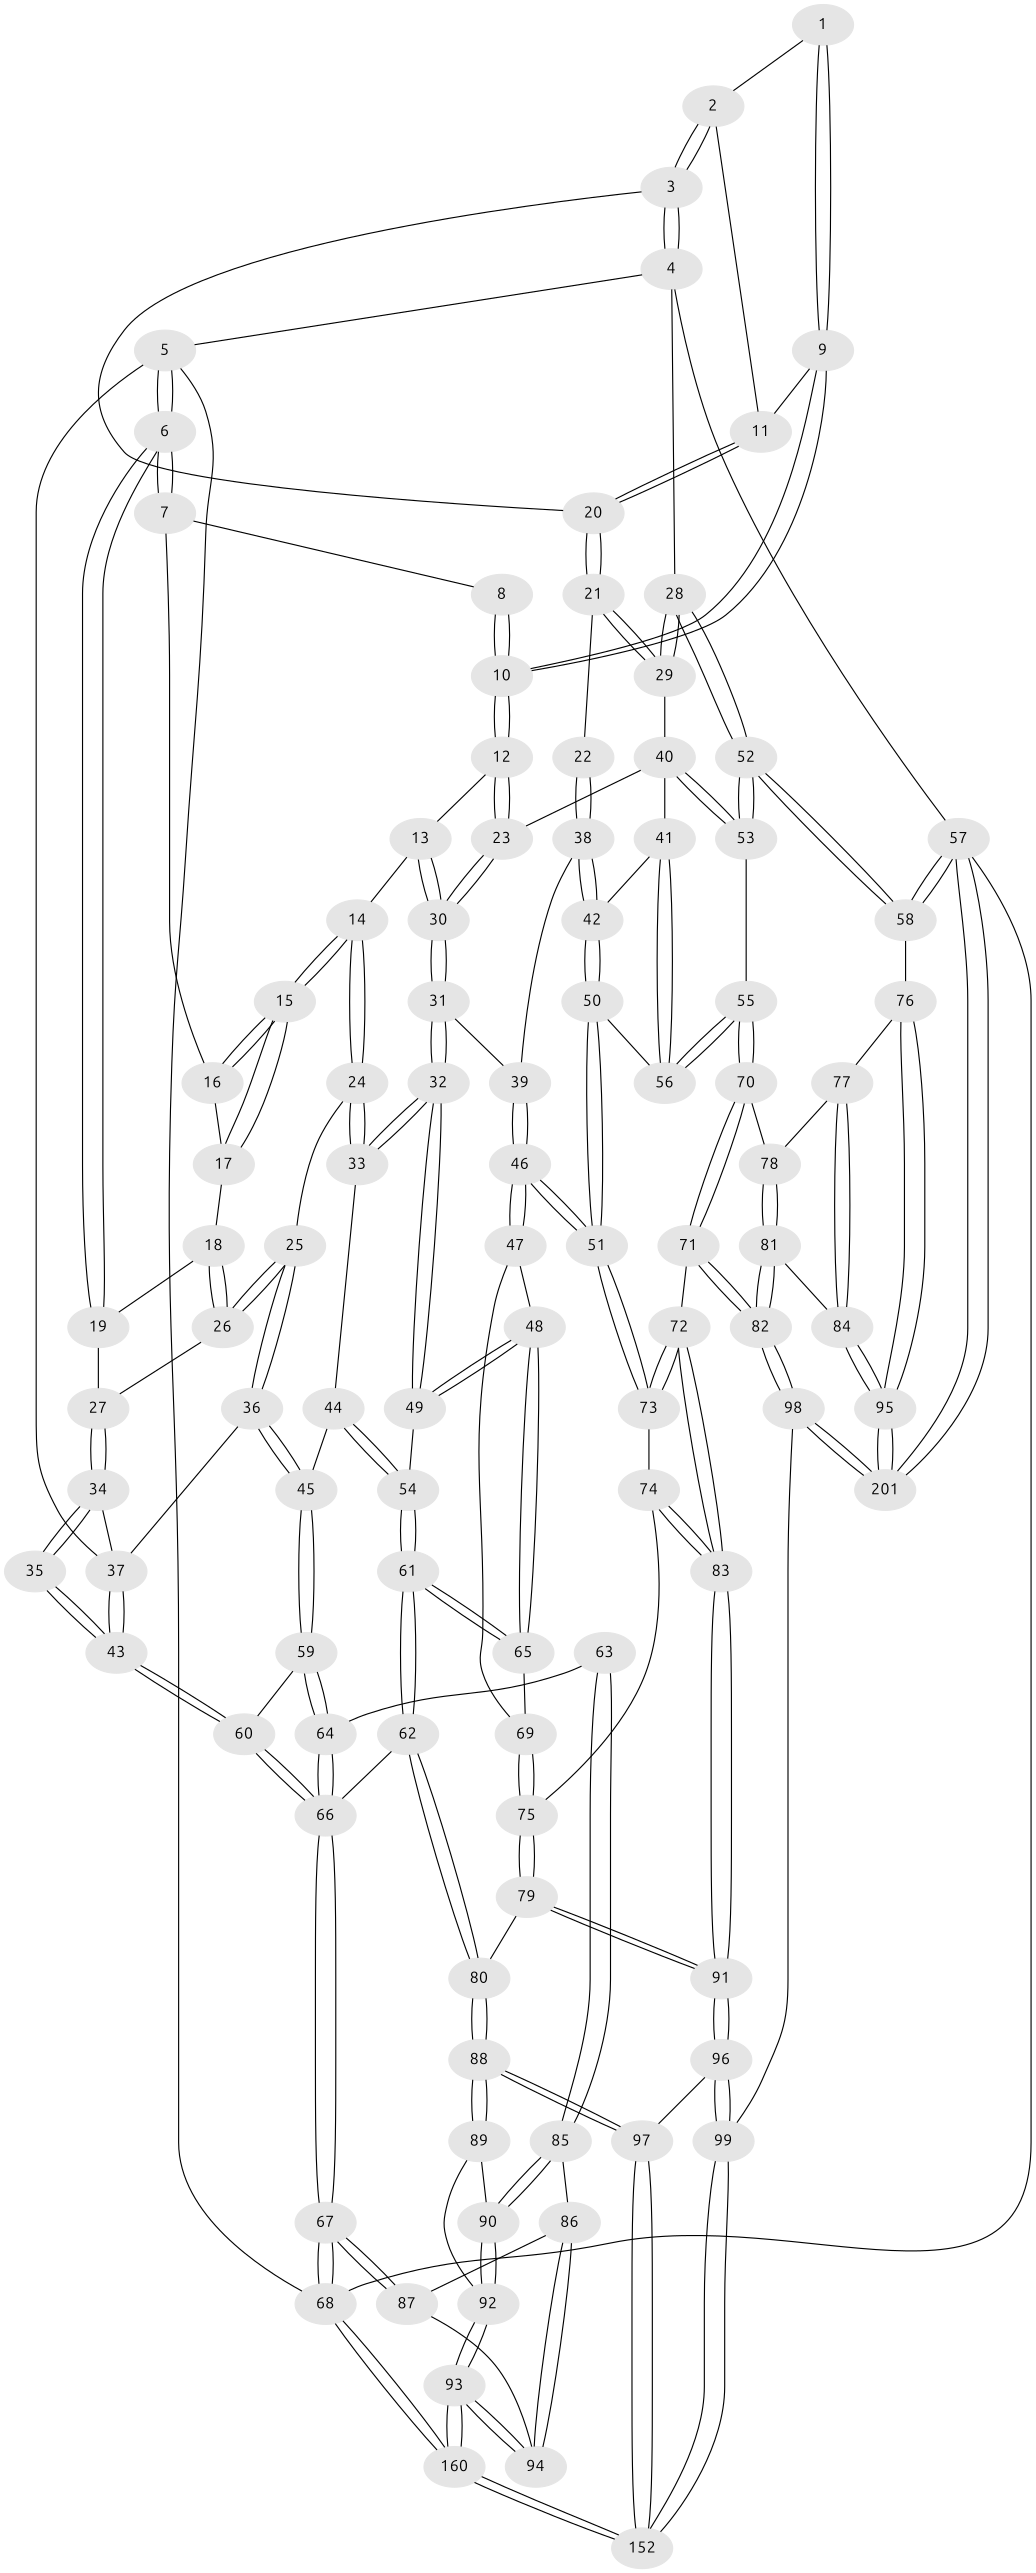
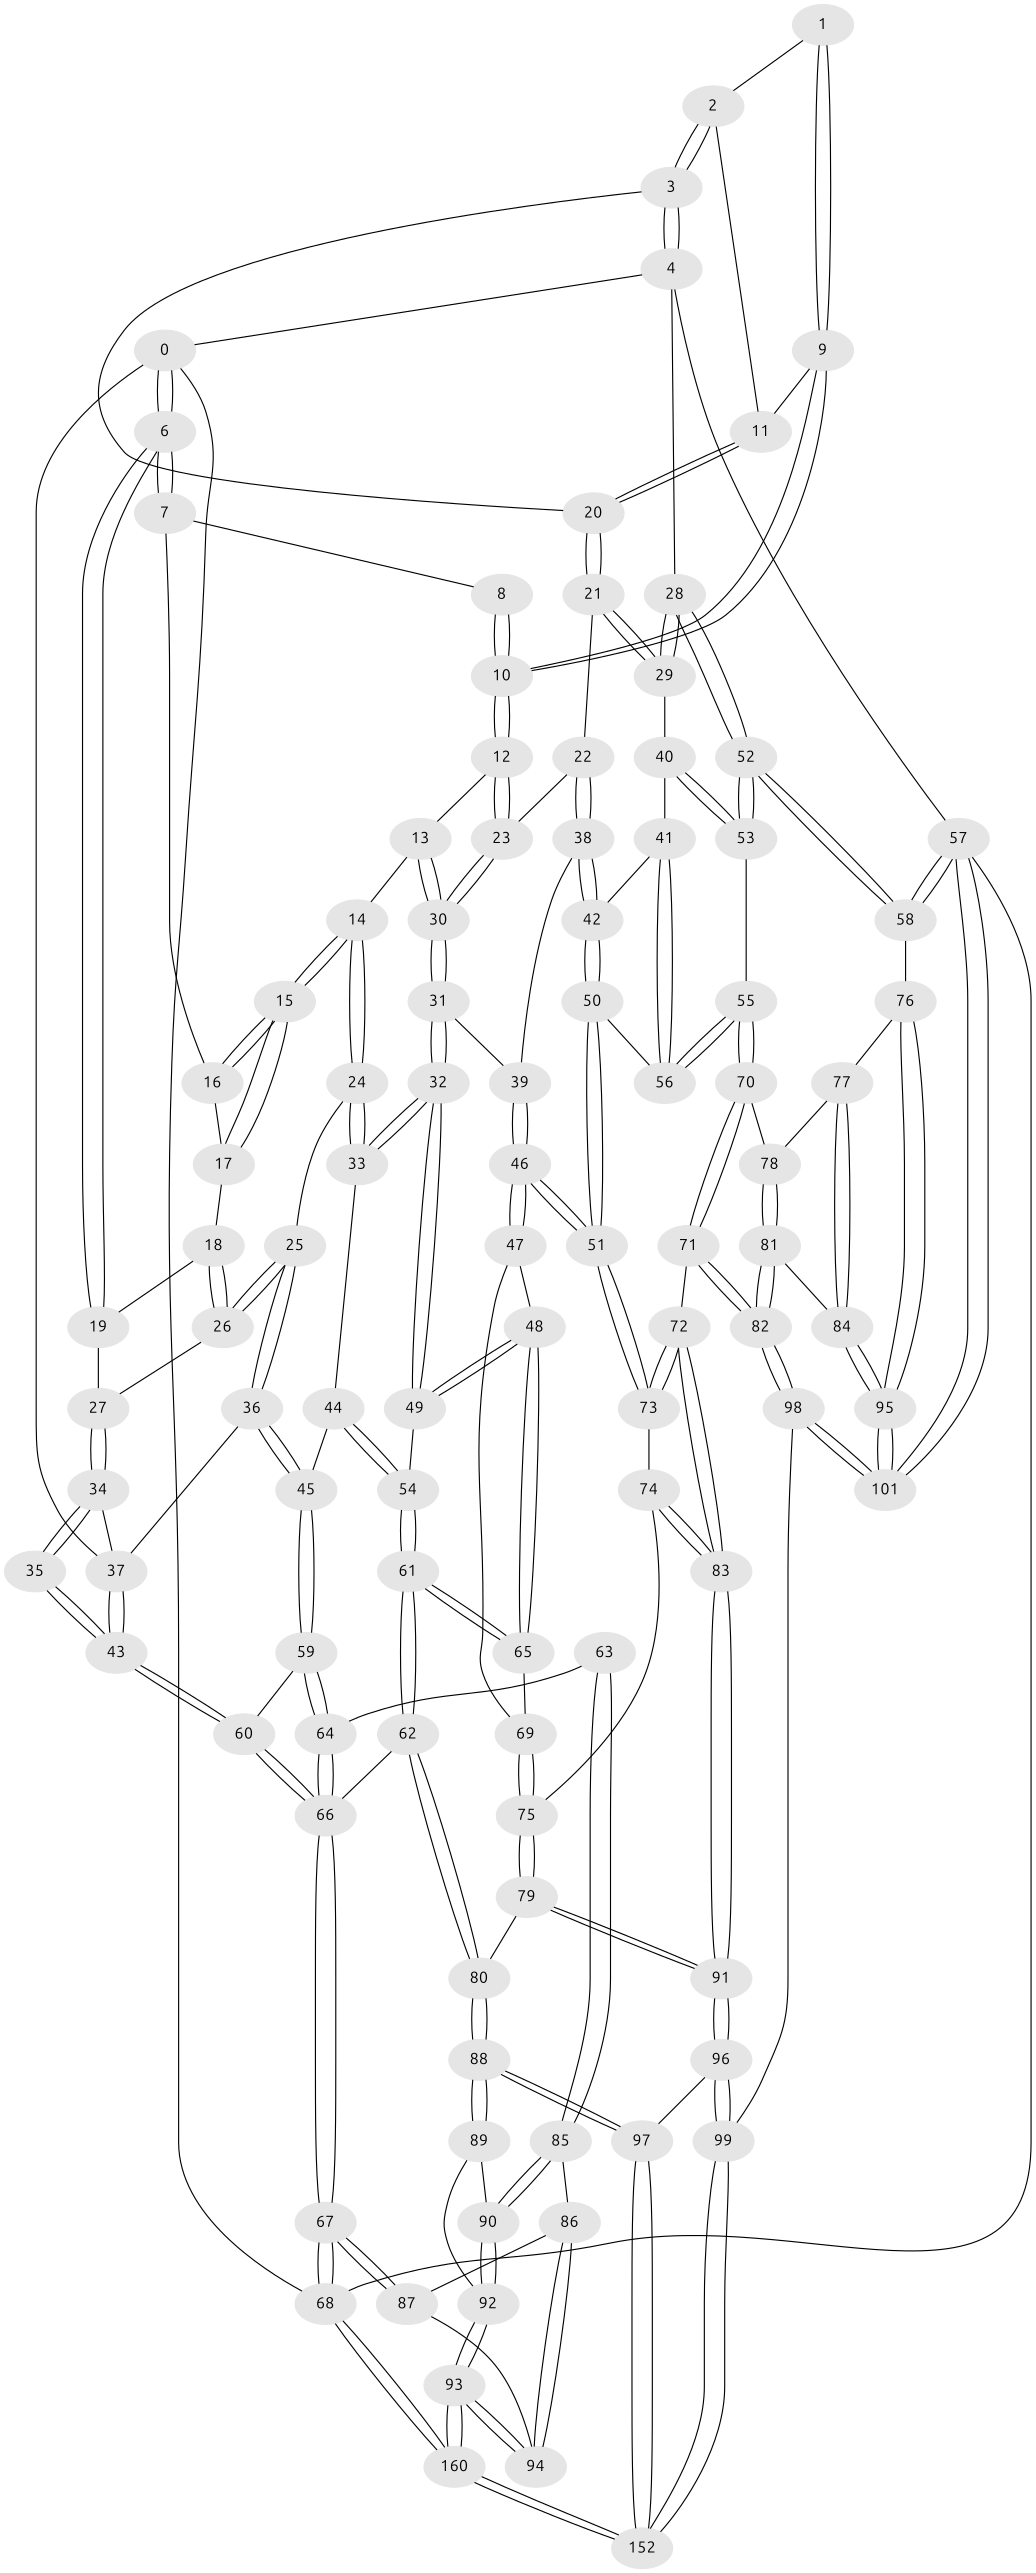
(165, 350) -> (165, 350)
(583, 798) -> (543, 798)
(885, 1490) -> (885, 1490)
